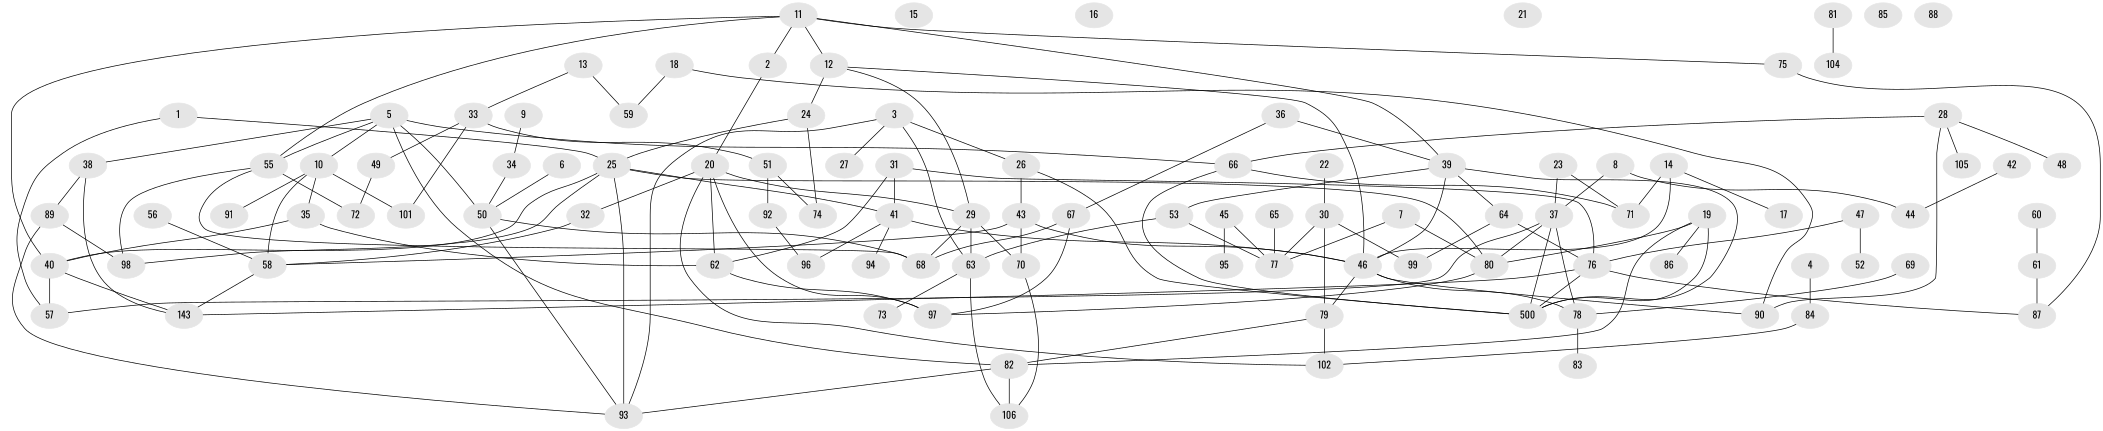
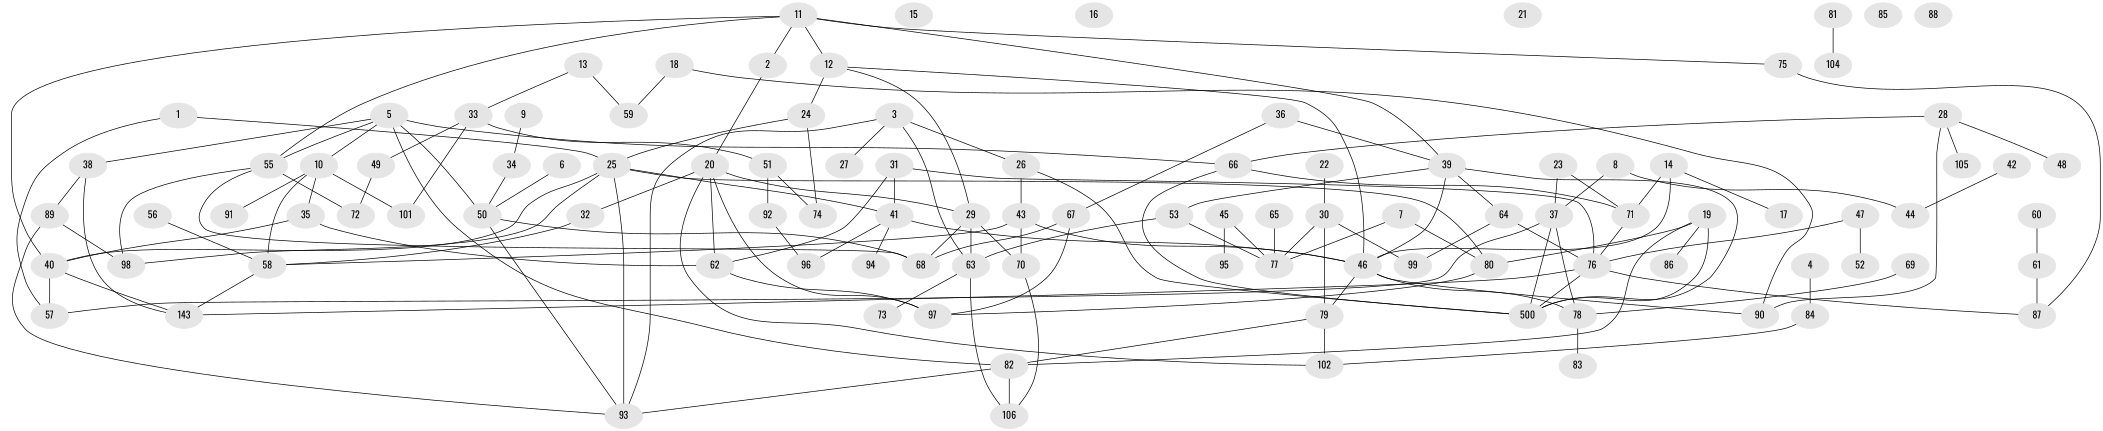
none -> (1614, 238)
(1522, 241) -> none
